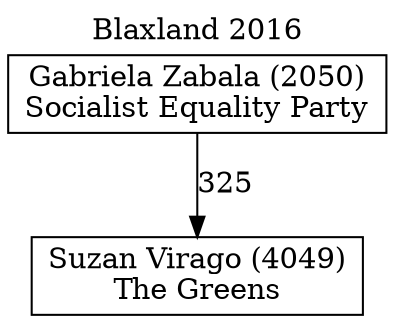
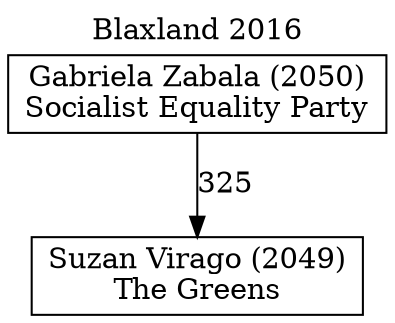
(197, 276) -> (197, 276)
